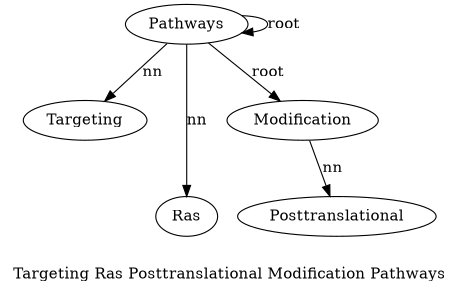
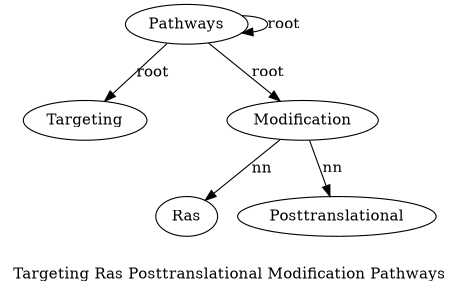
(153, 72) -> (153, 72)
(187, 115) -> (247, 166)
